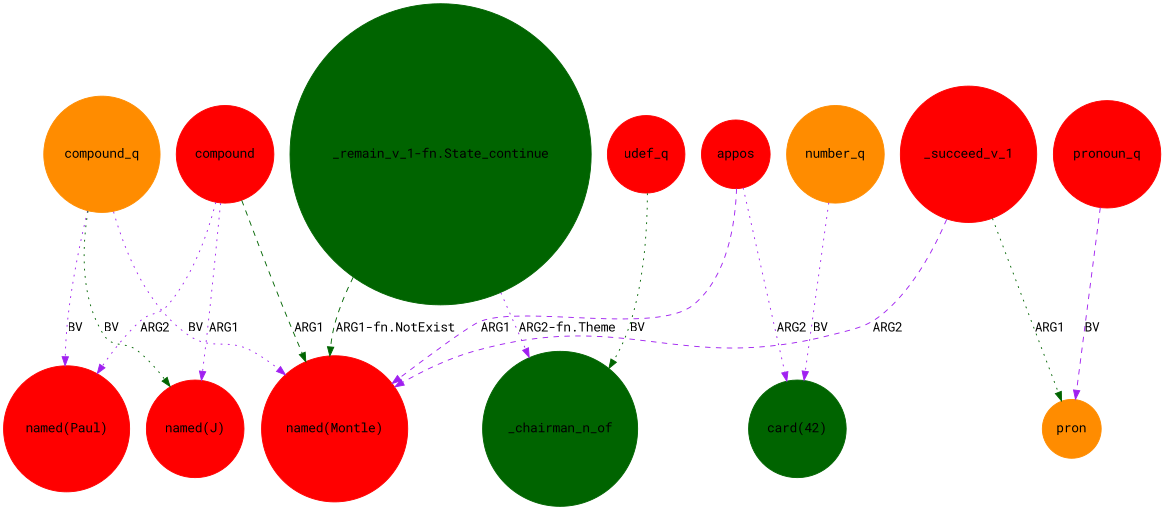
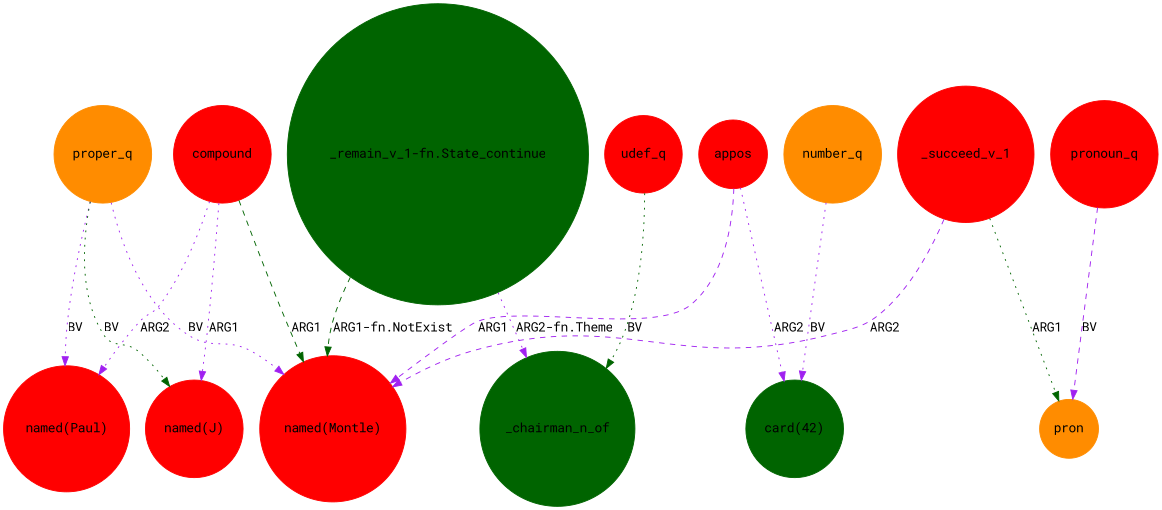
(102, 154) -> (103, 154)
